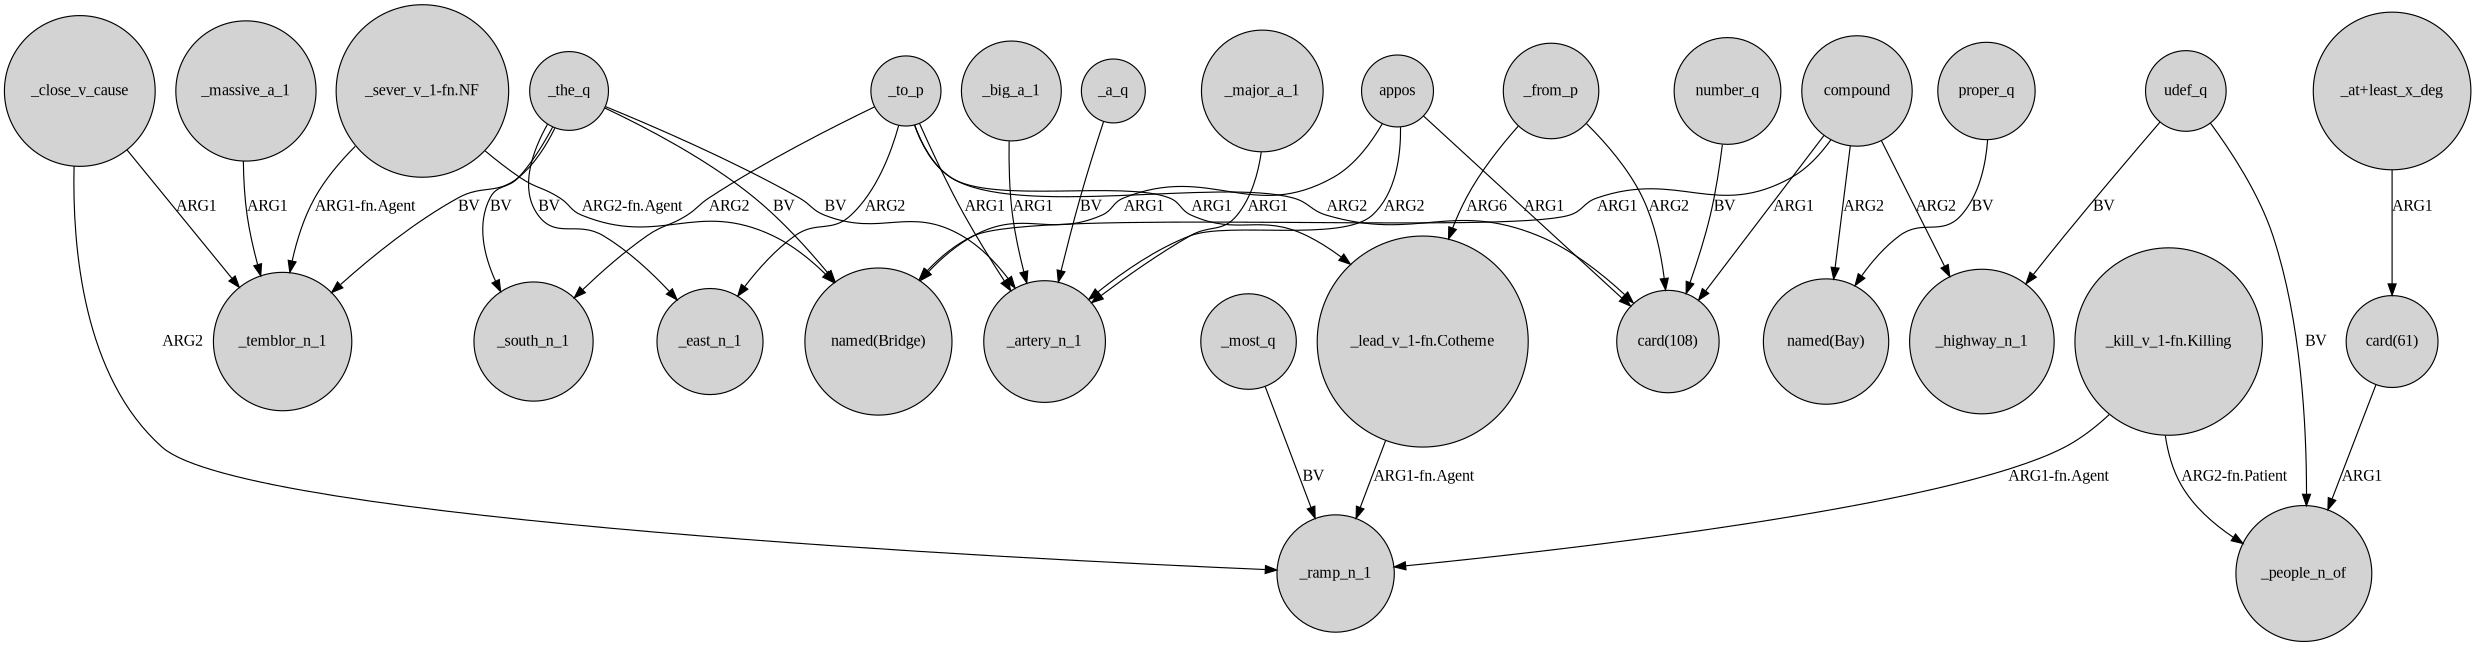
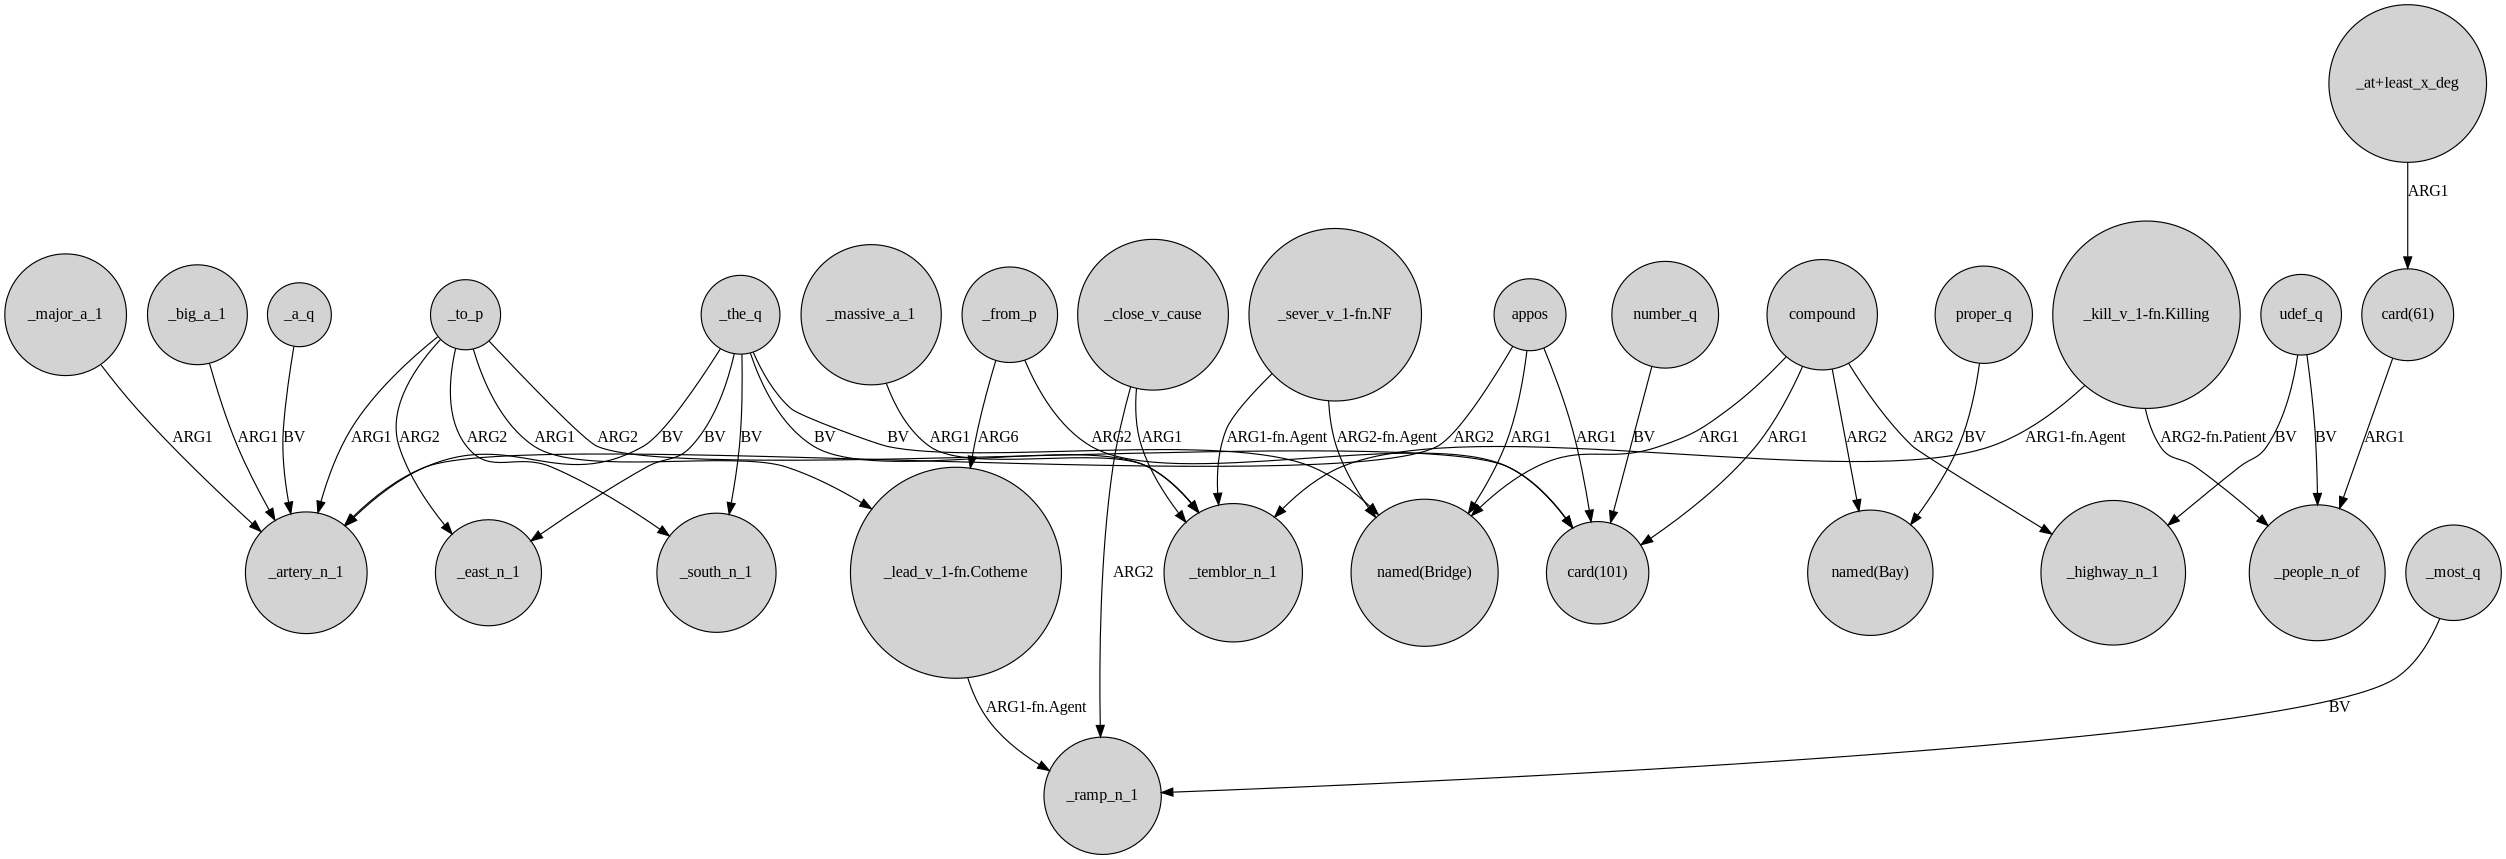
(1668, 342) -> (1598, 573)
(1766, 520) -> (1686, 454)
